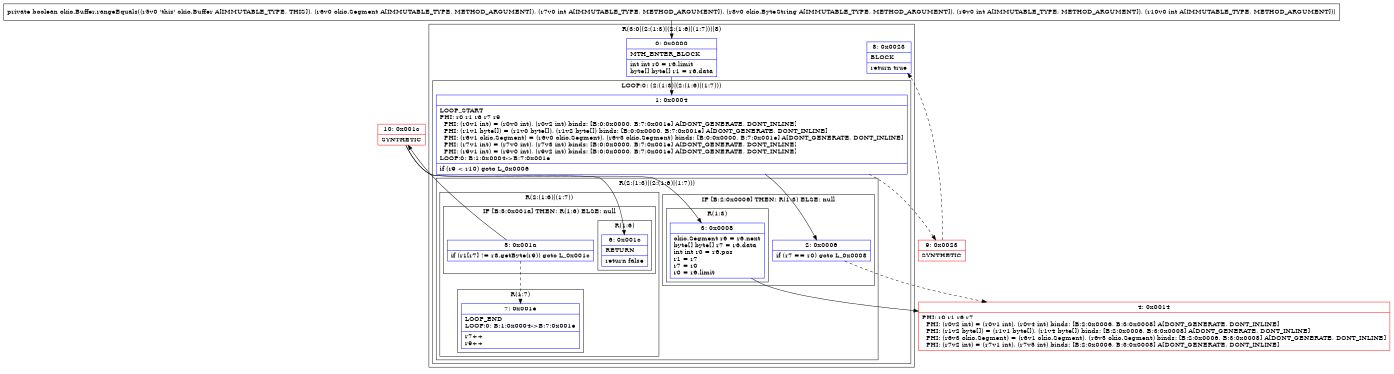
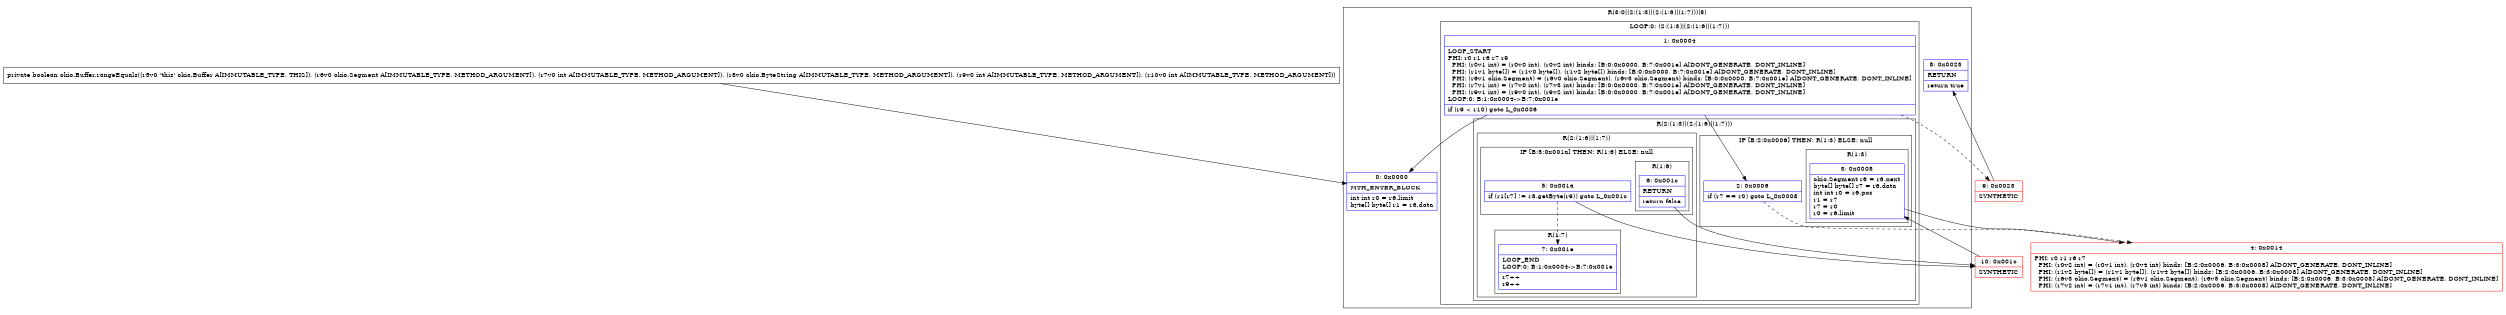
(882, 57) -> (1942, 75)
(672, 84) -> (1448, 139)
(936, 156) -> (1974, 138)
(525, 176) -> (1817, 252)
